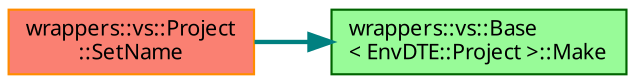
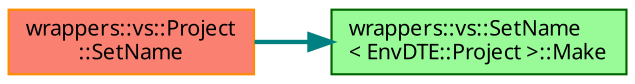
(479, 42) -> (479, 42)
